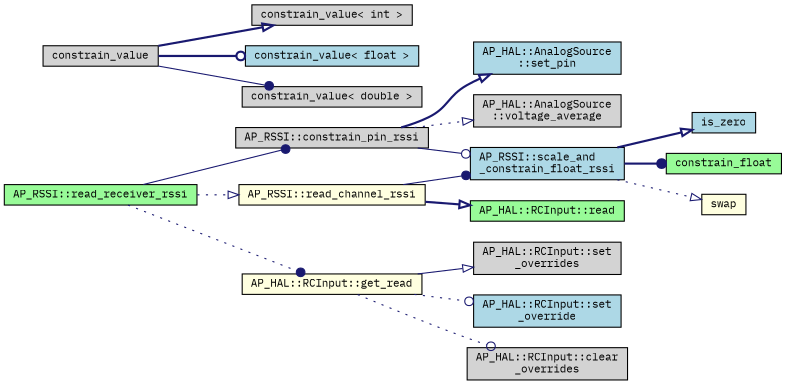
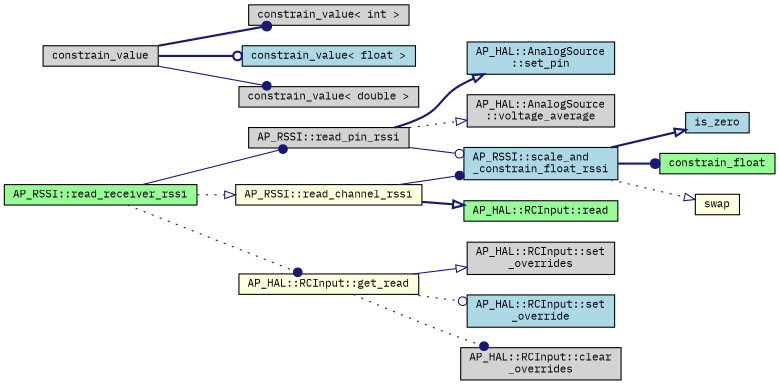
(210, 37) -> (210, 36)
(332, 138) -> (329, 138)
(422, 321) -> (416, 321)
